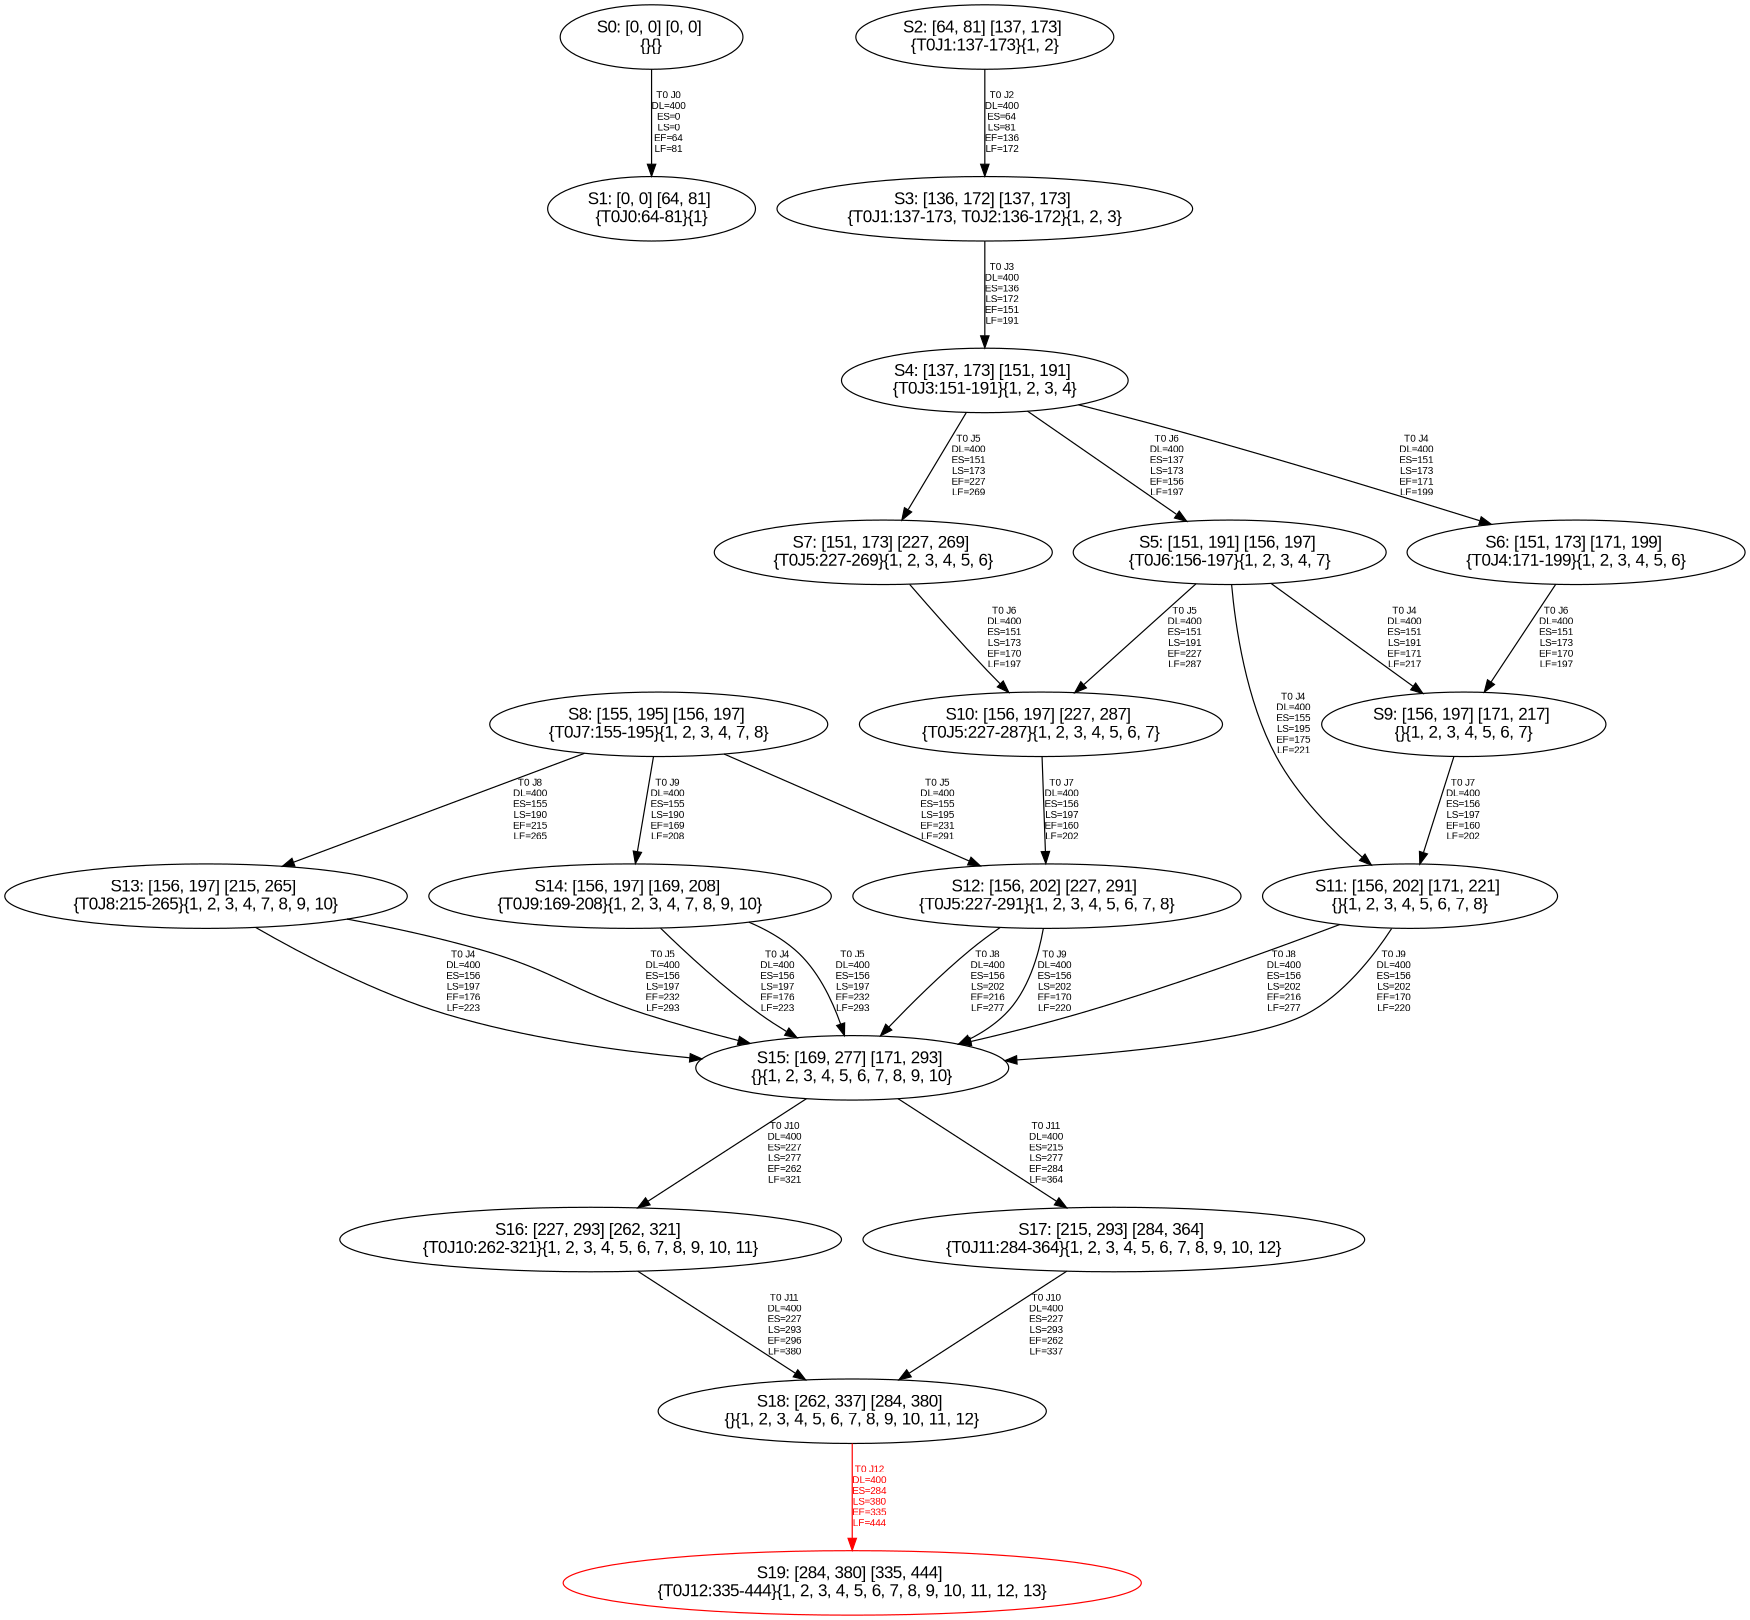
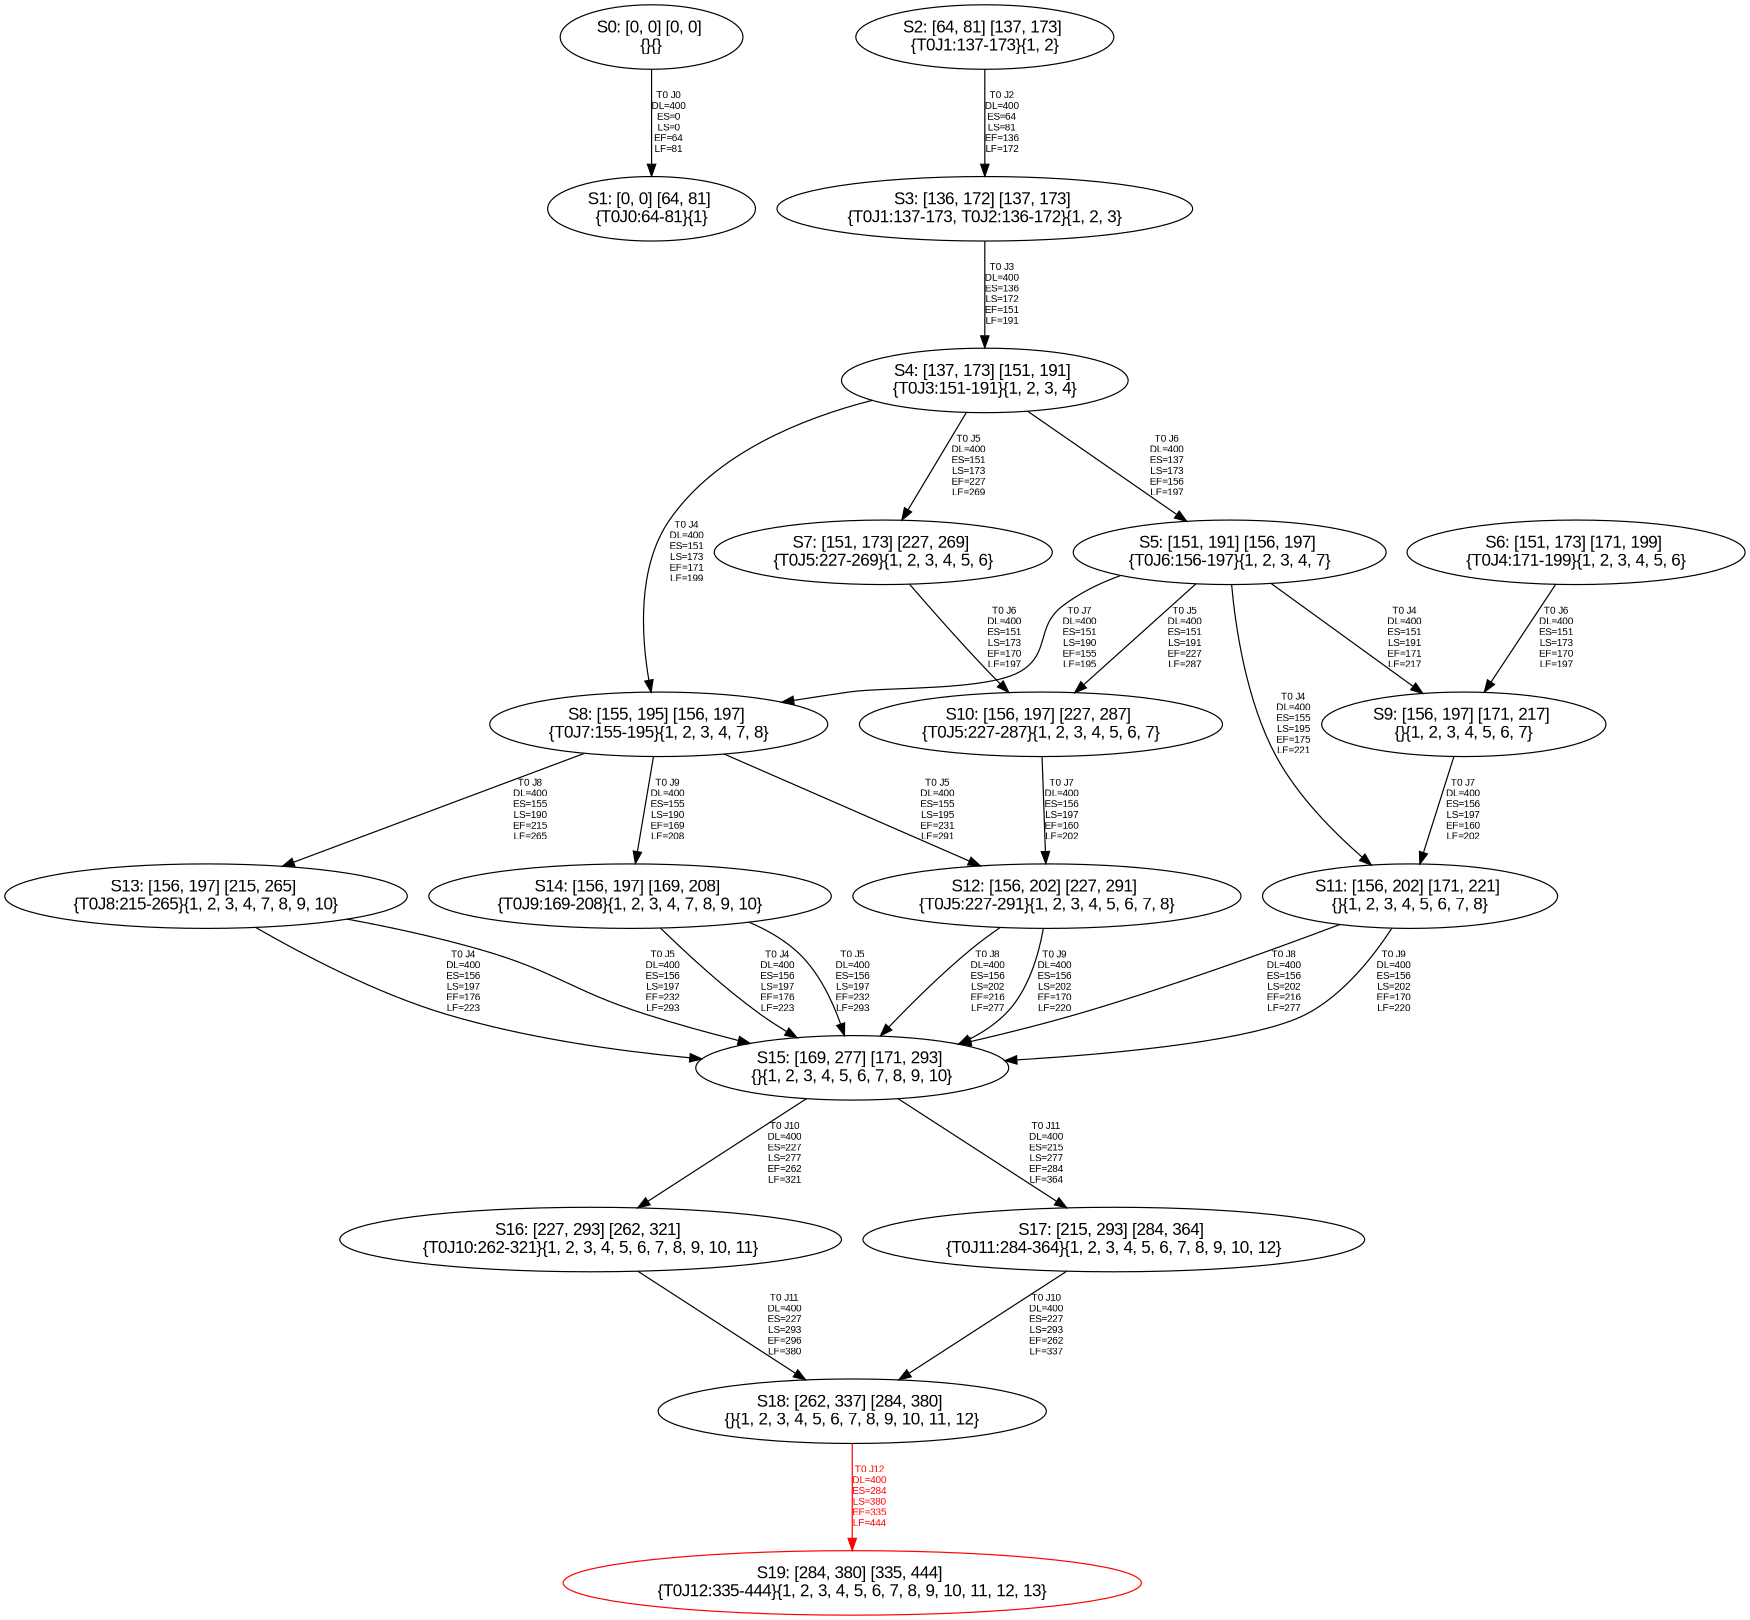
(1280, 460) -> (694, 492)
none -> (980, 683)
